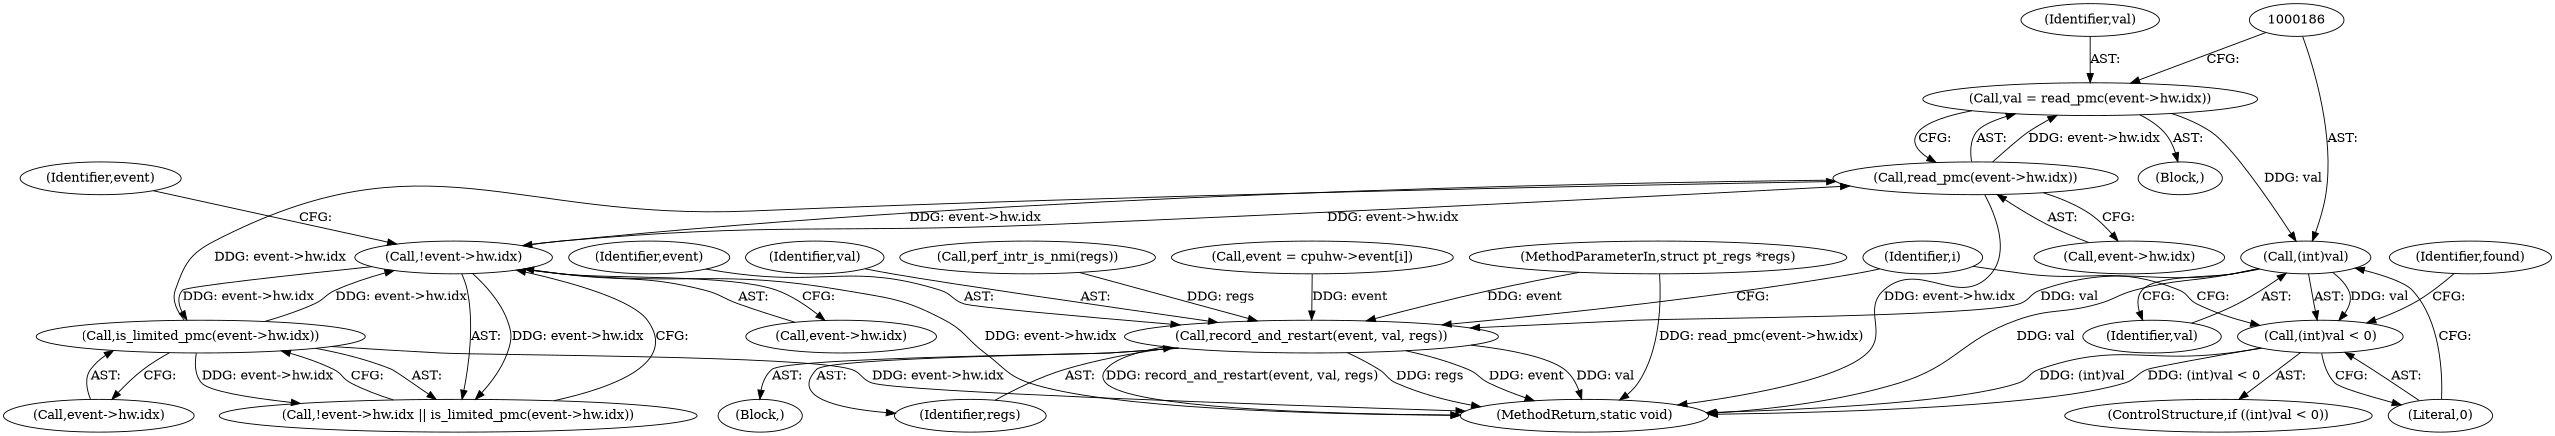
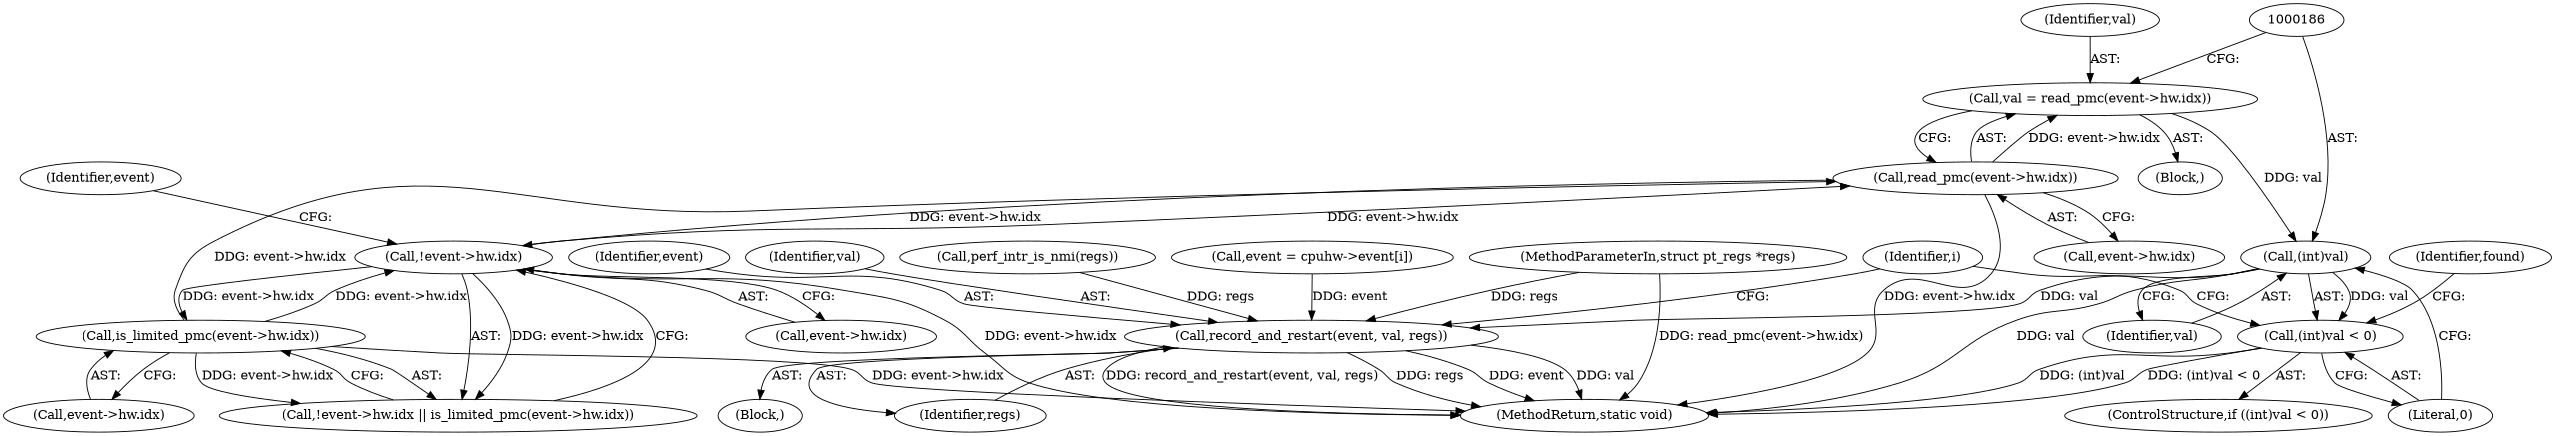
(1525, 297) -> (1525, 297)
